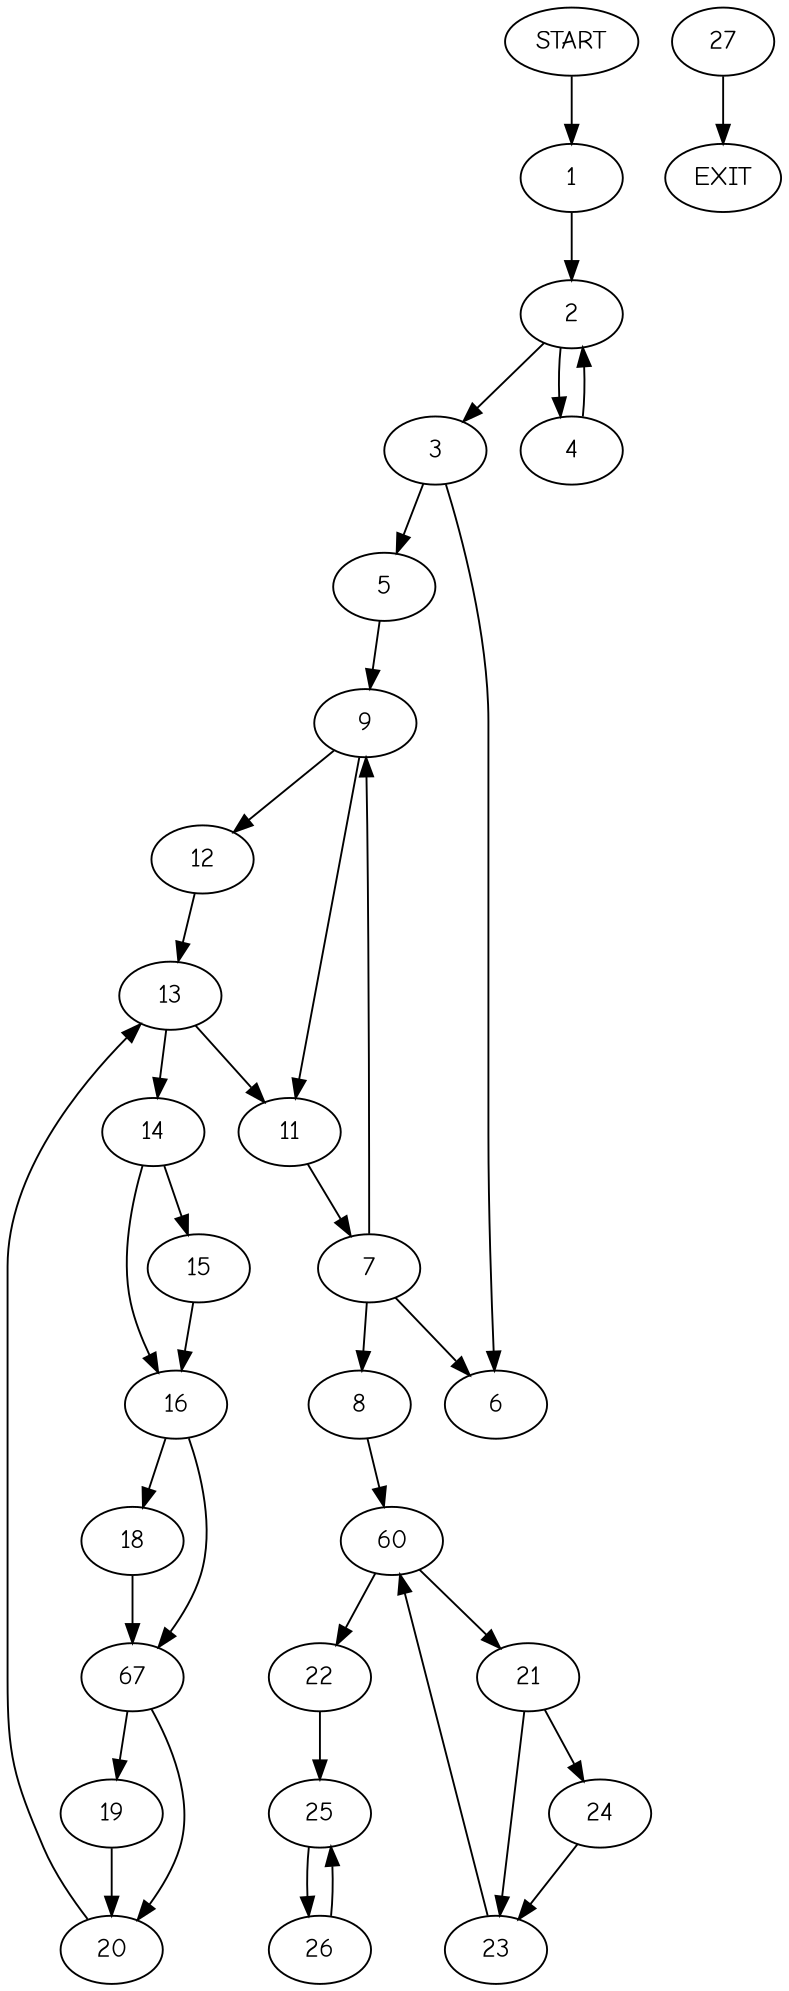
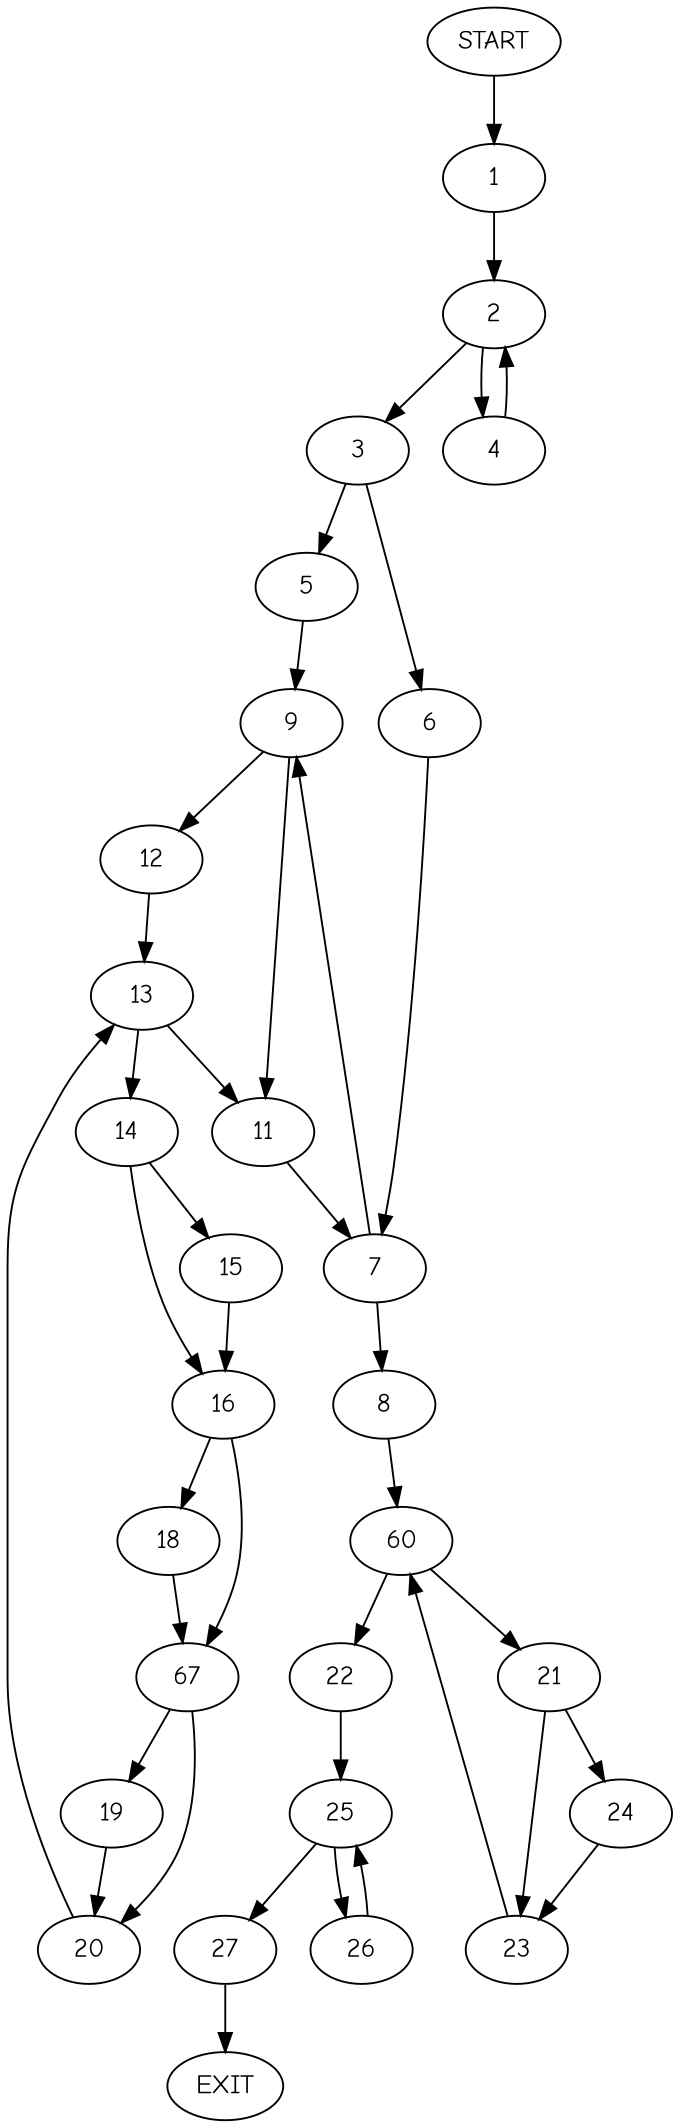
(426, 1329) -> (413, 987)
none -> (289, 1874)
